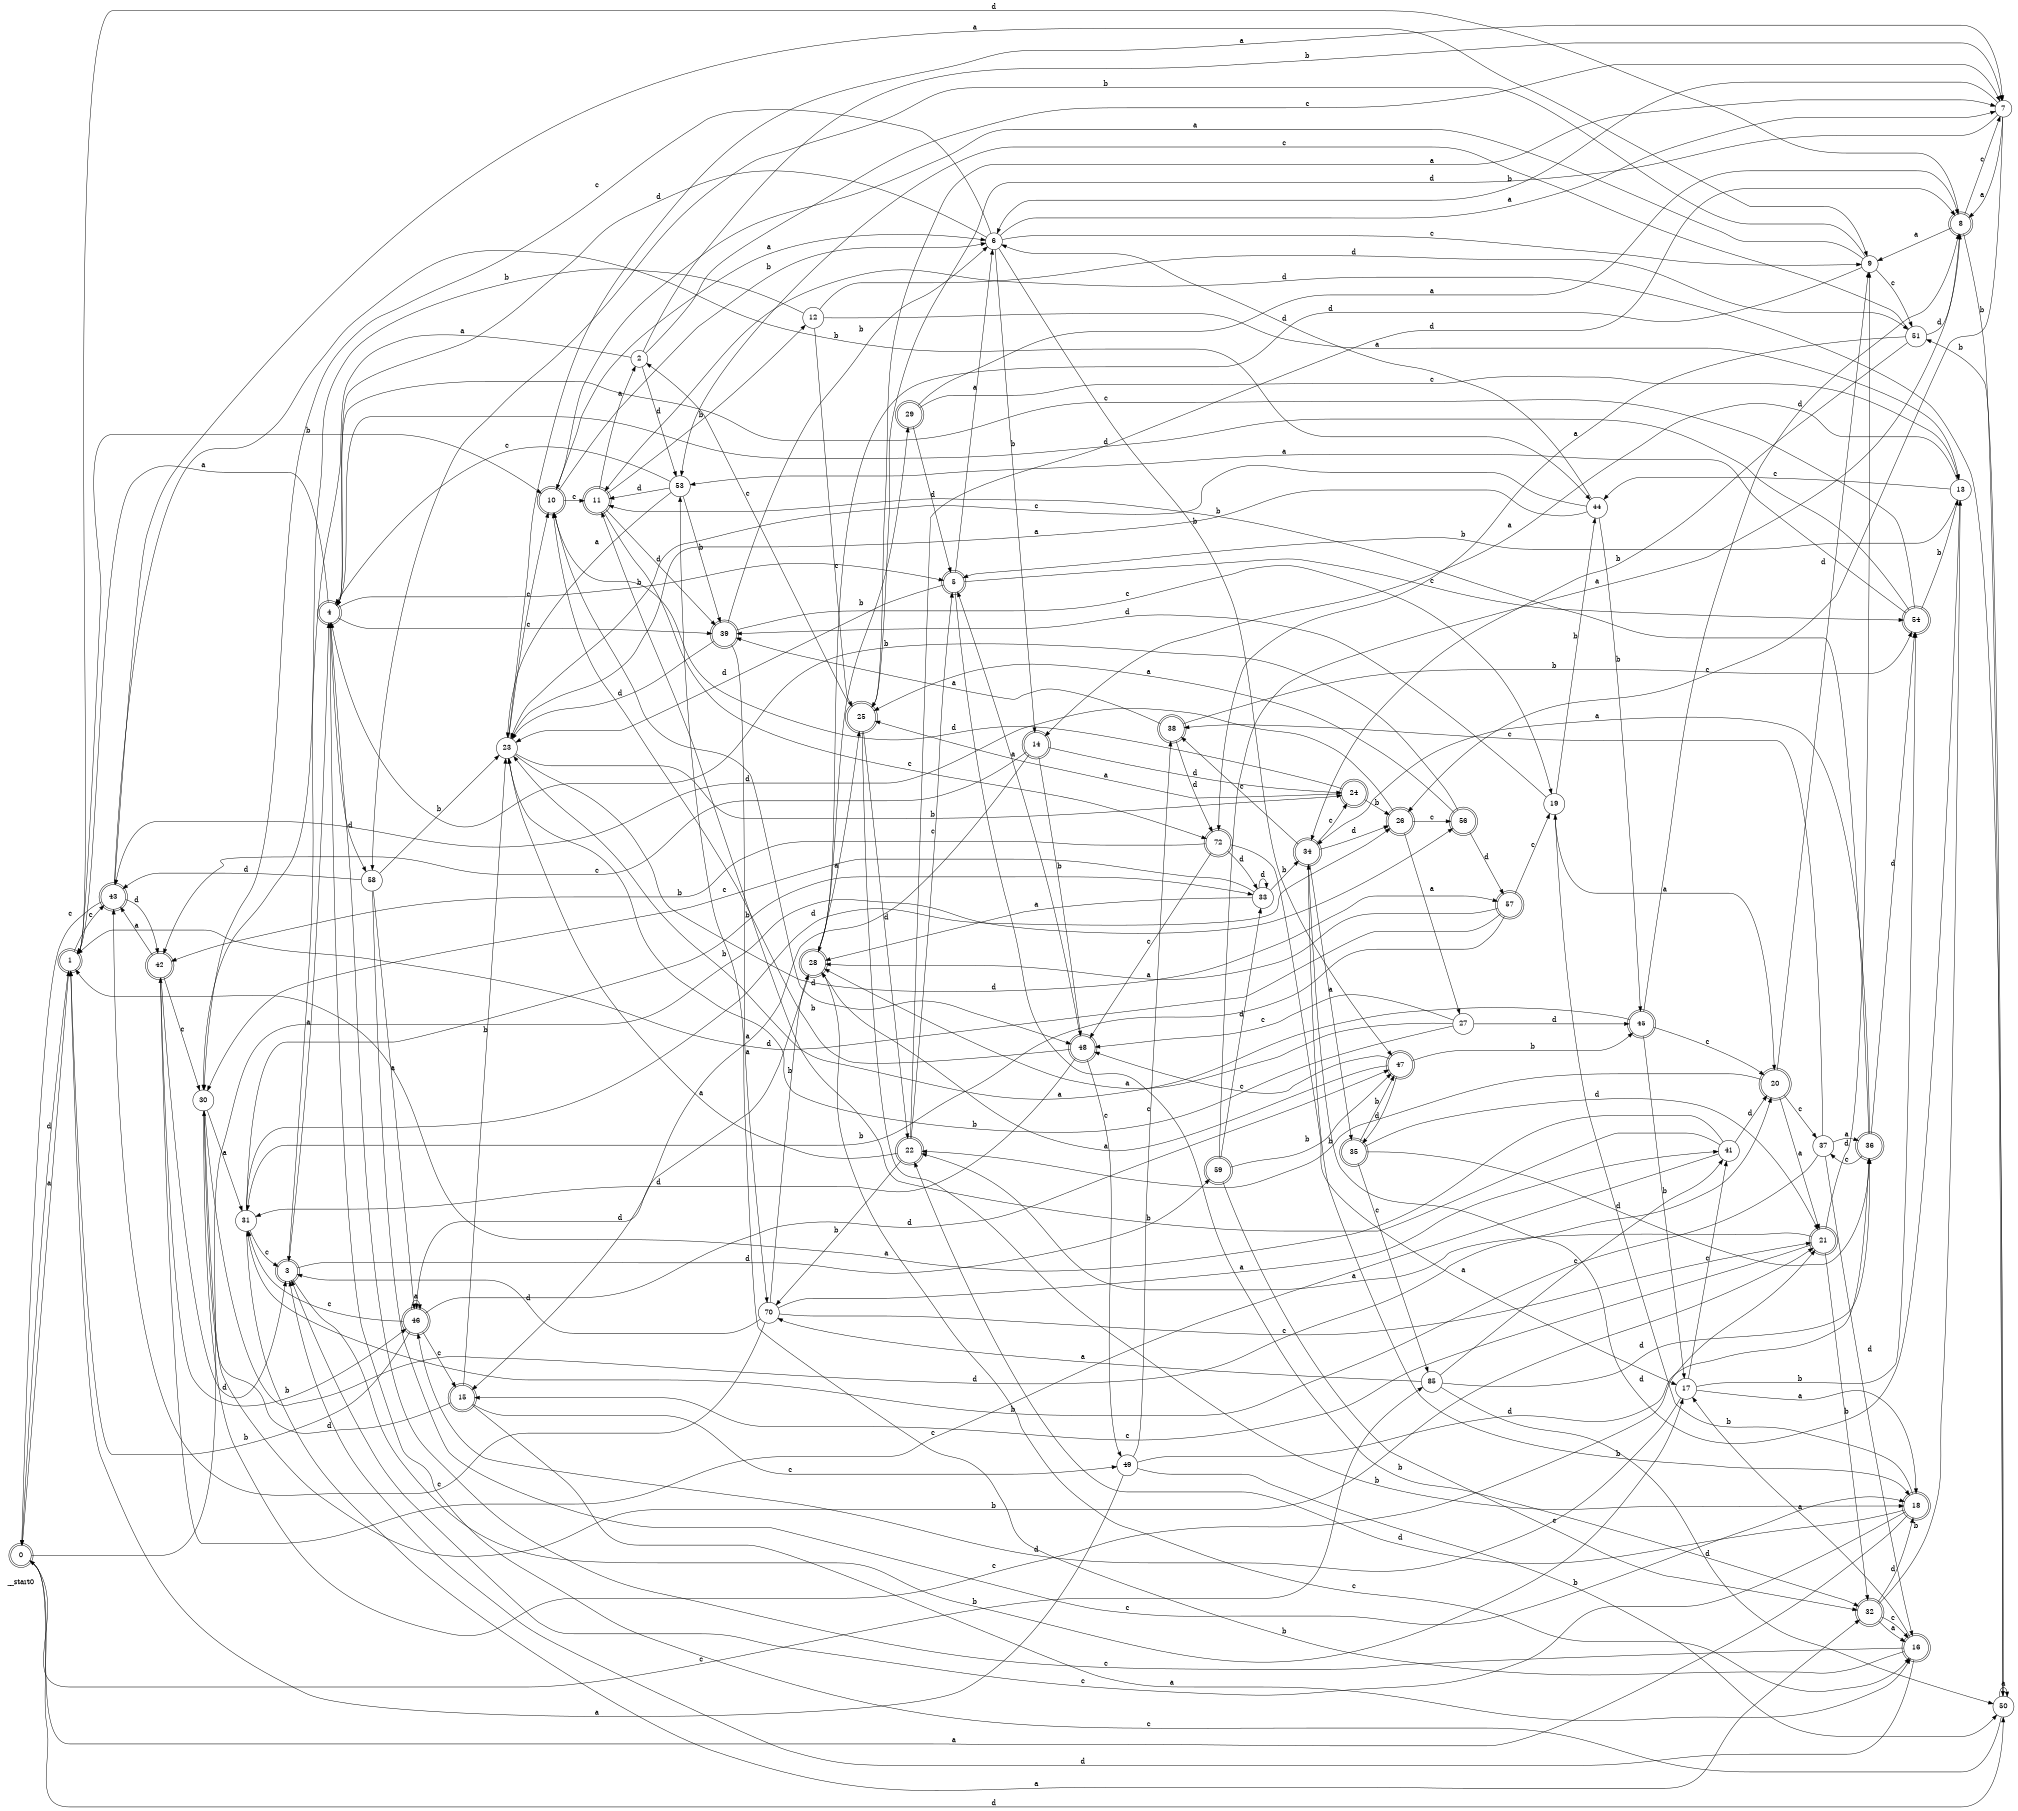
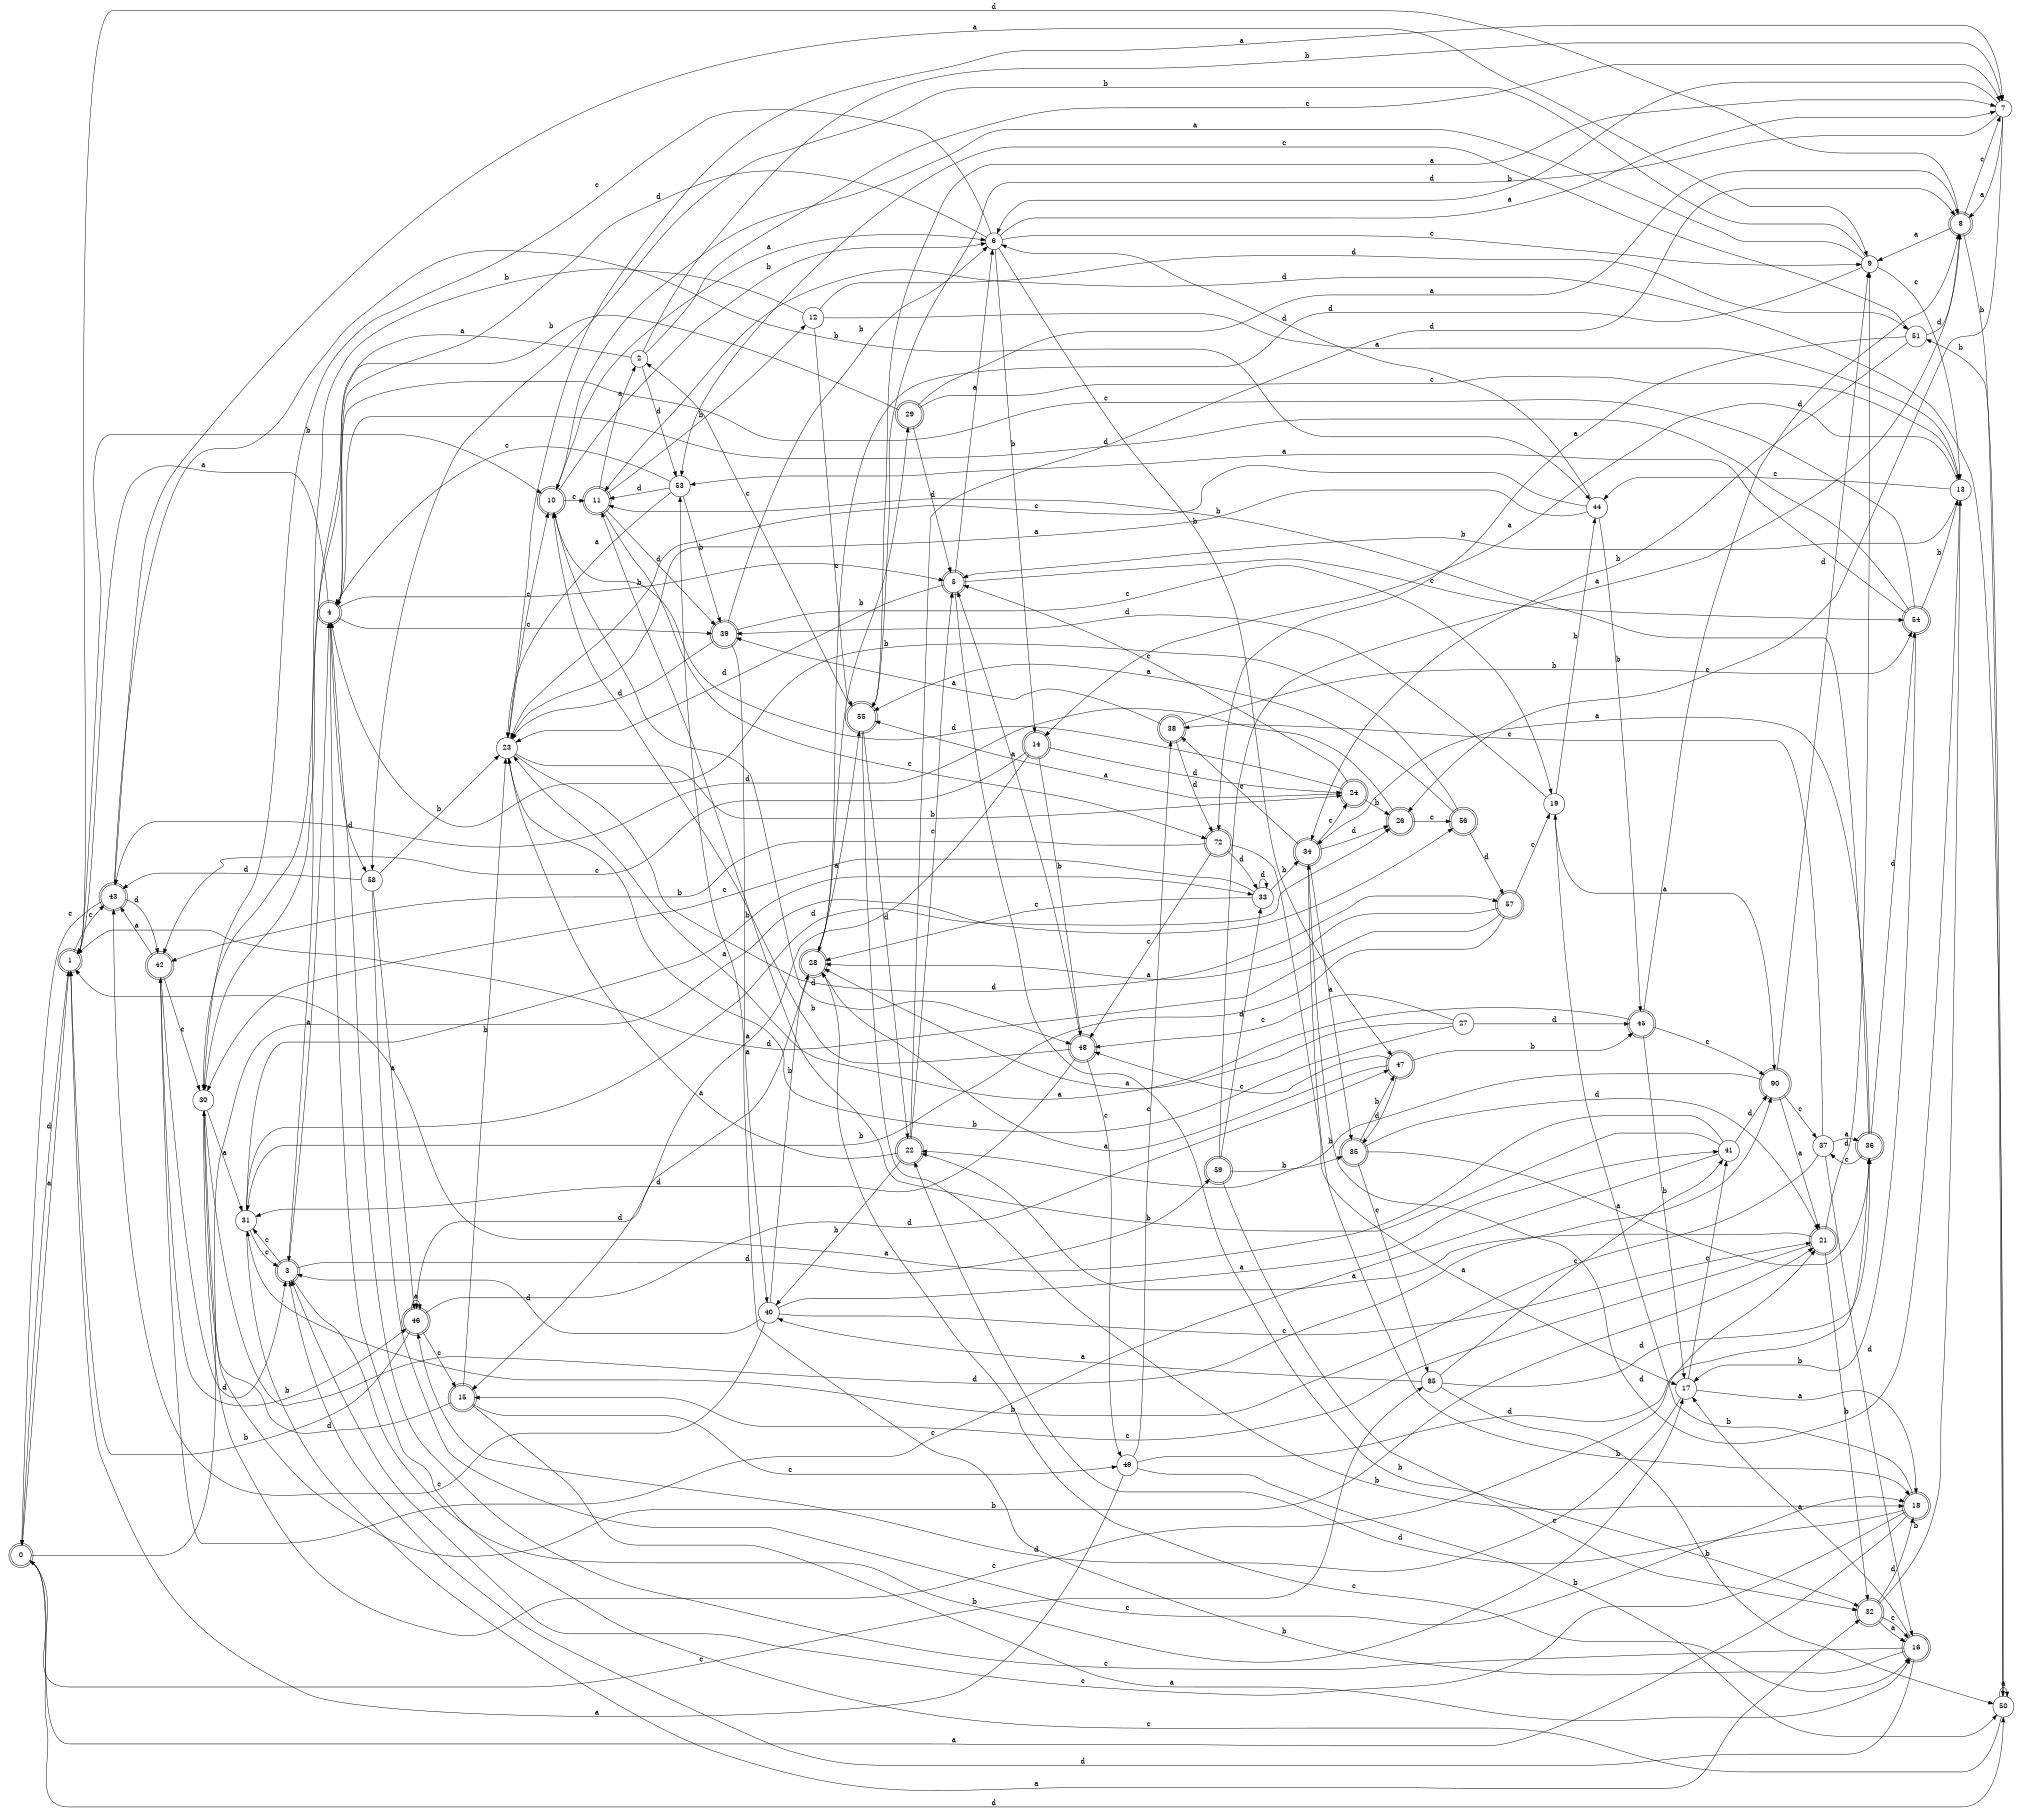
(1896, 294) -> (1940, 354)
none -> (335, 520)
none -> (1166, 670)
(861, 717) -> (861, 717)
(1036, 905) -> (1036, 905)
(1431, 921) -> none
(724, 955) -> (724, 955)
(1775, 1084) -> (1775, 1084)
(1908, 1104) -> (1899, 1080)
(1317, 1145) -> (1282, 1170)
(1618, 1207) -> (1618, 1207)
(319, 1307) -> (268, 1248)
(769, 1313) -> (769, 1313)
(1707, 1554) -> (1707, 1554)
(21, 1582) -> none
